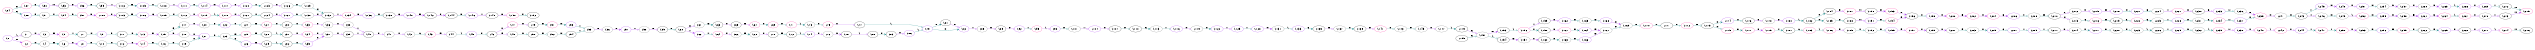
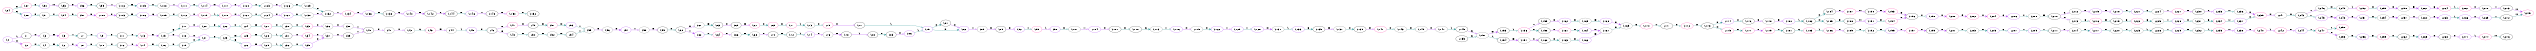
(2352, 30) -> (2331, 34)
